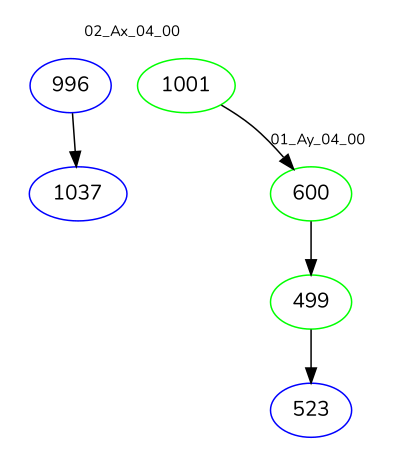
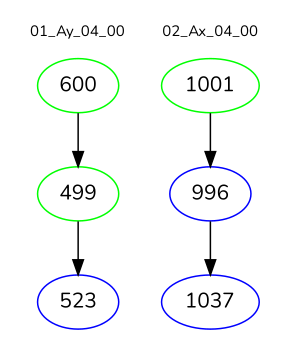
(268, 141) -> (210, 132)
